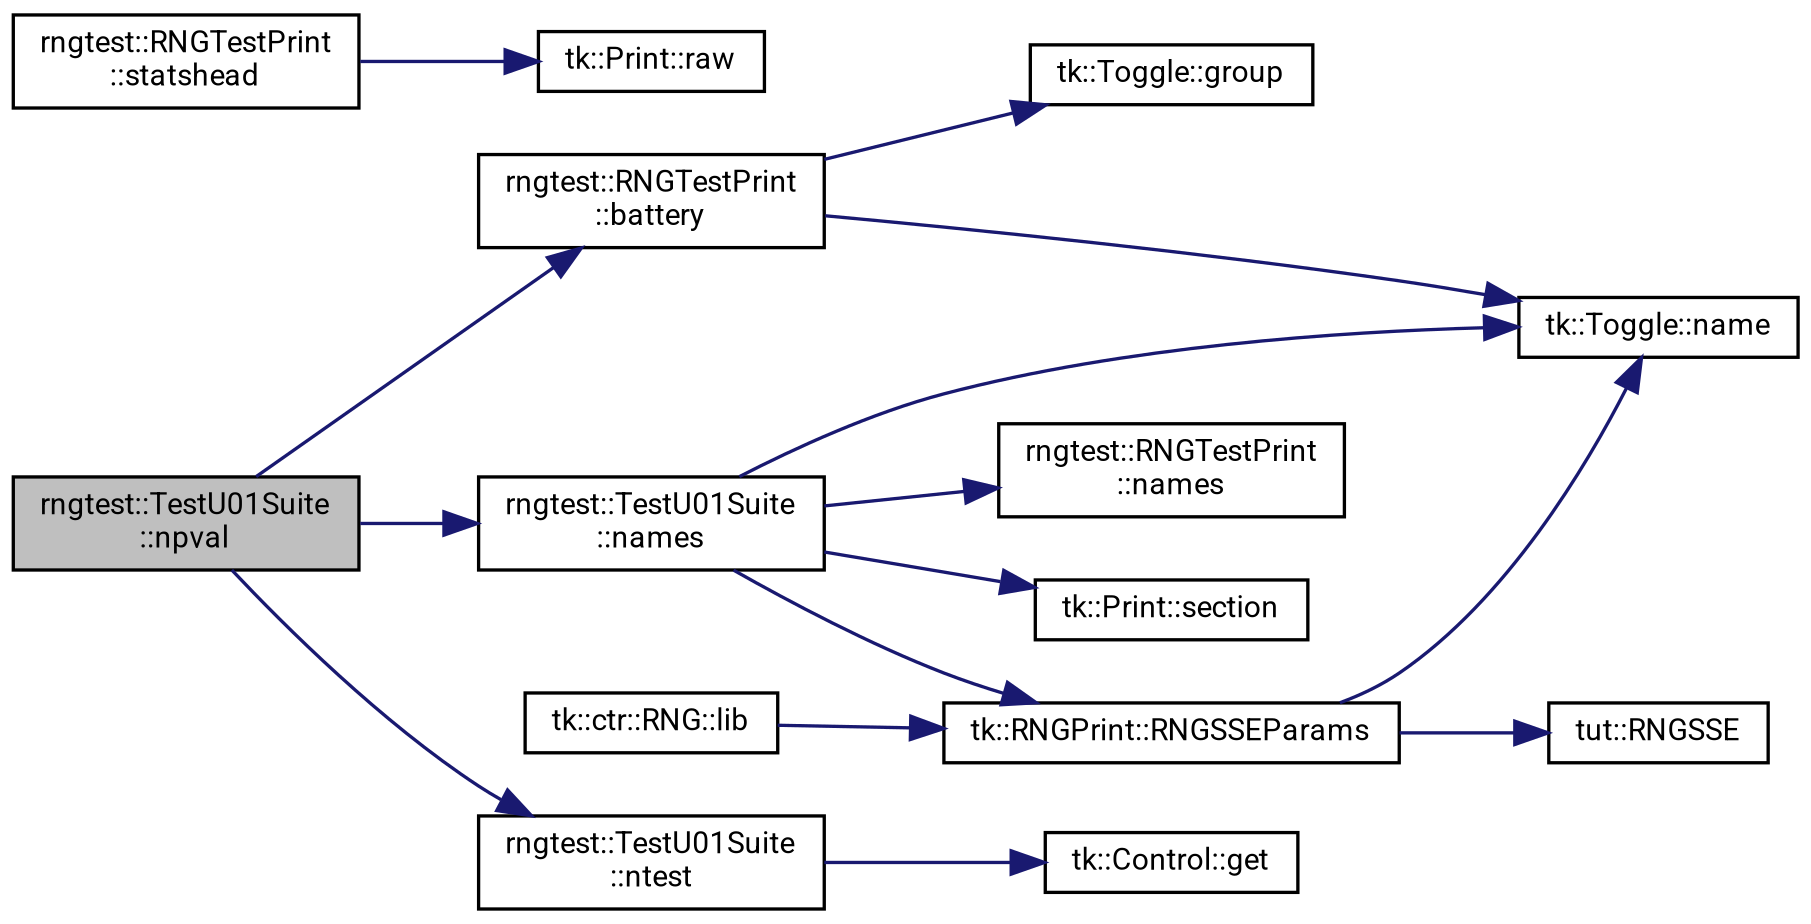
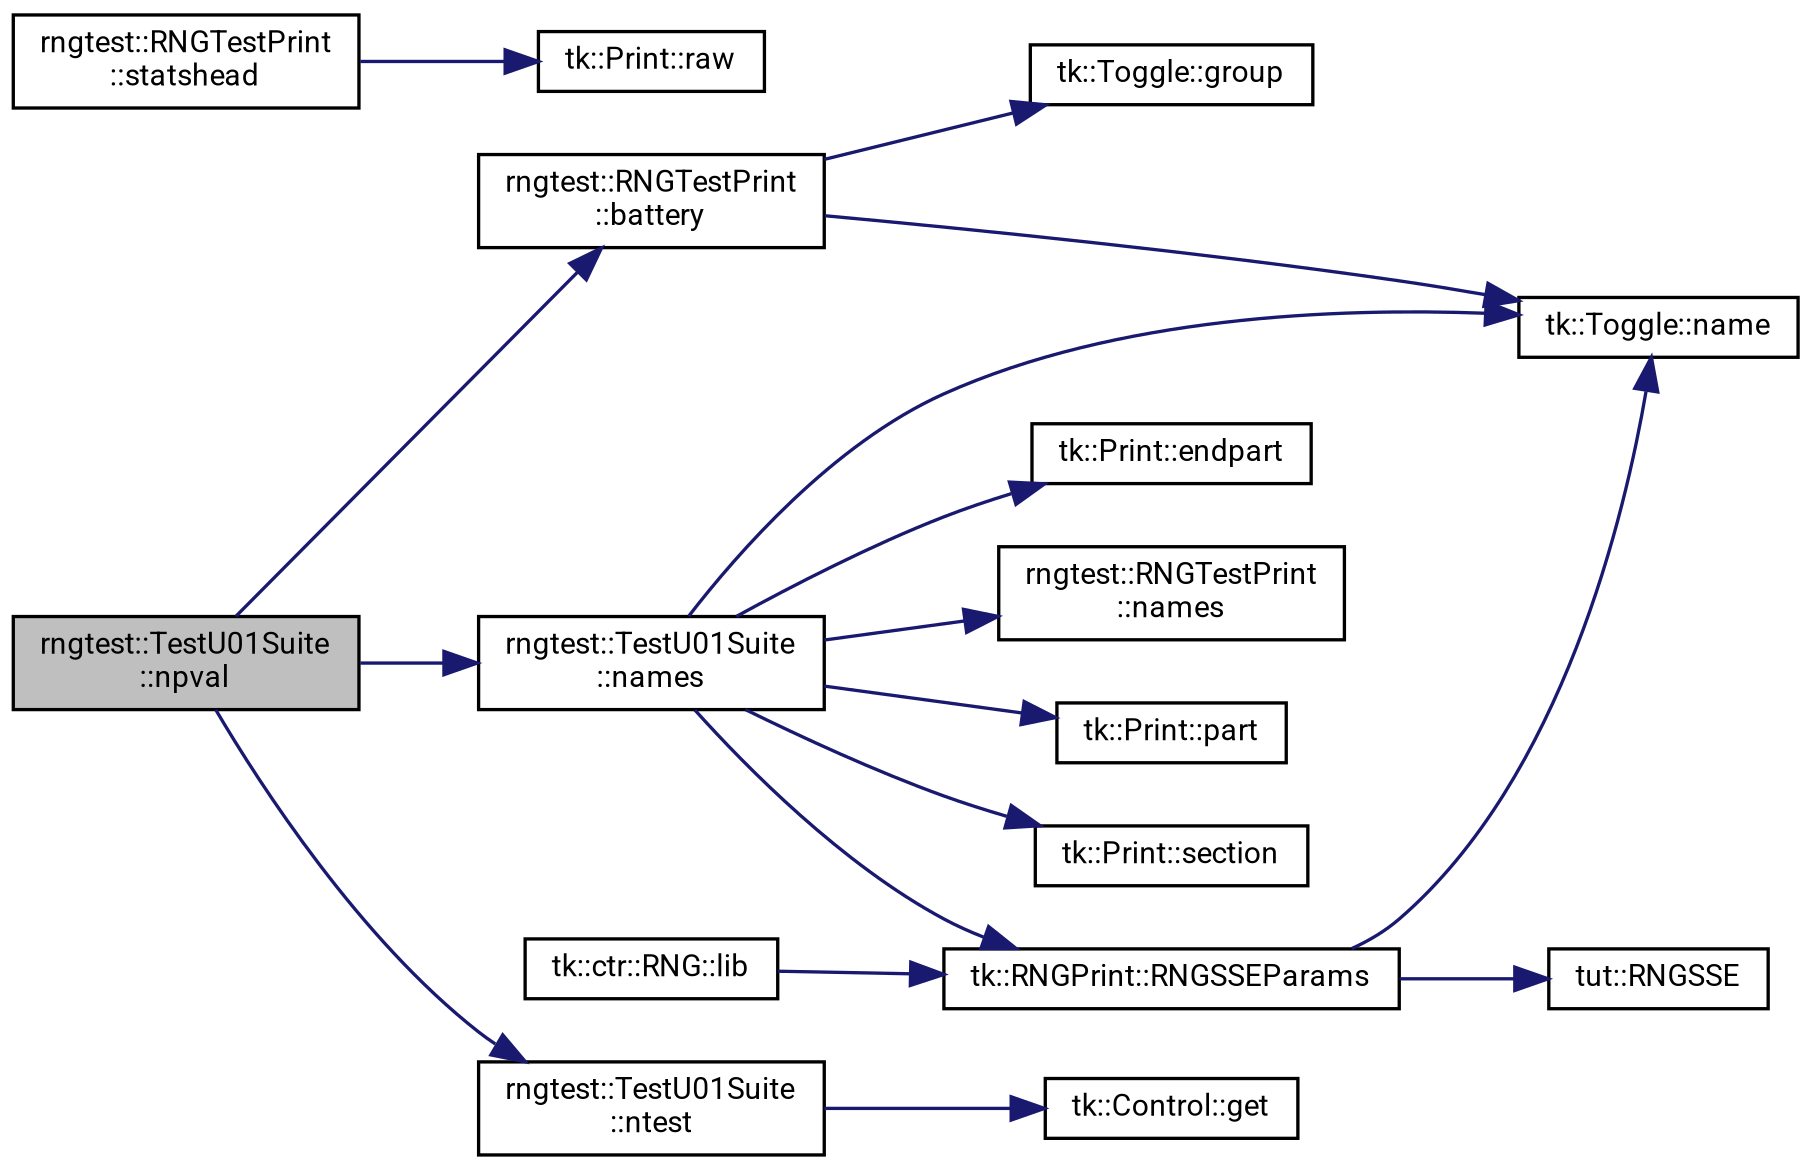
none -> (1172, 454)
none -> (1172, 733)
